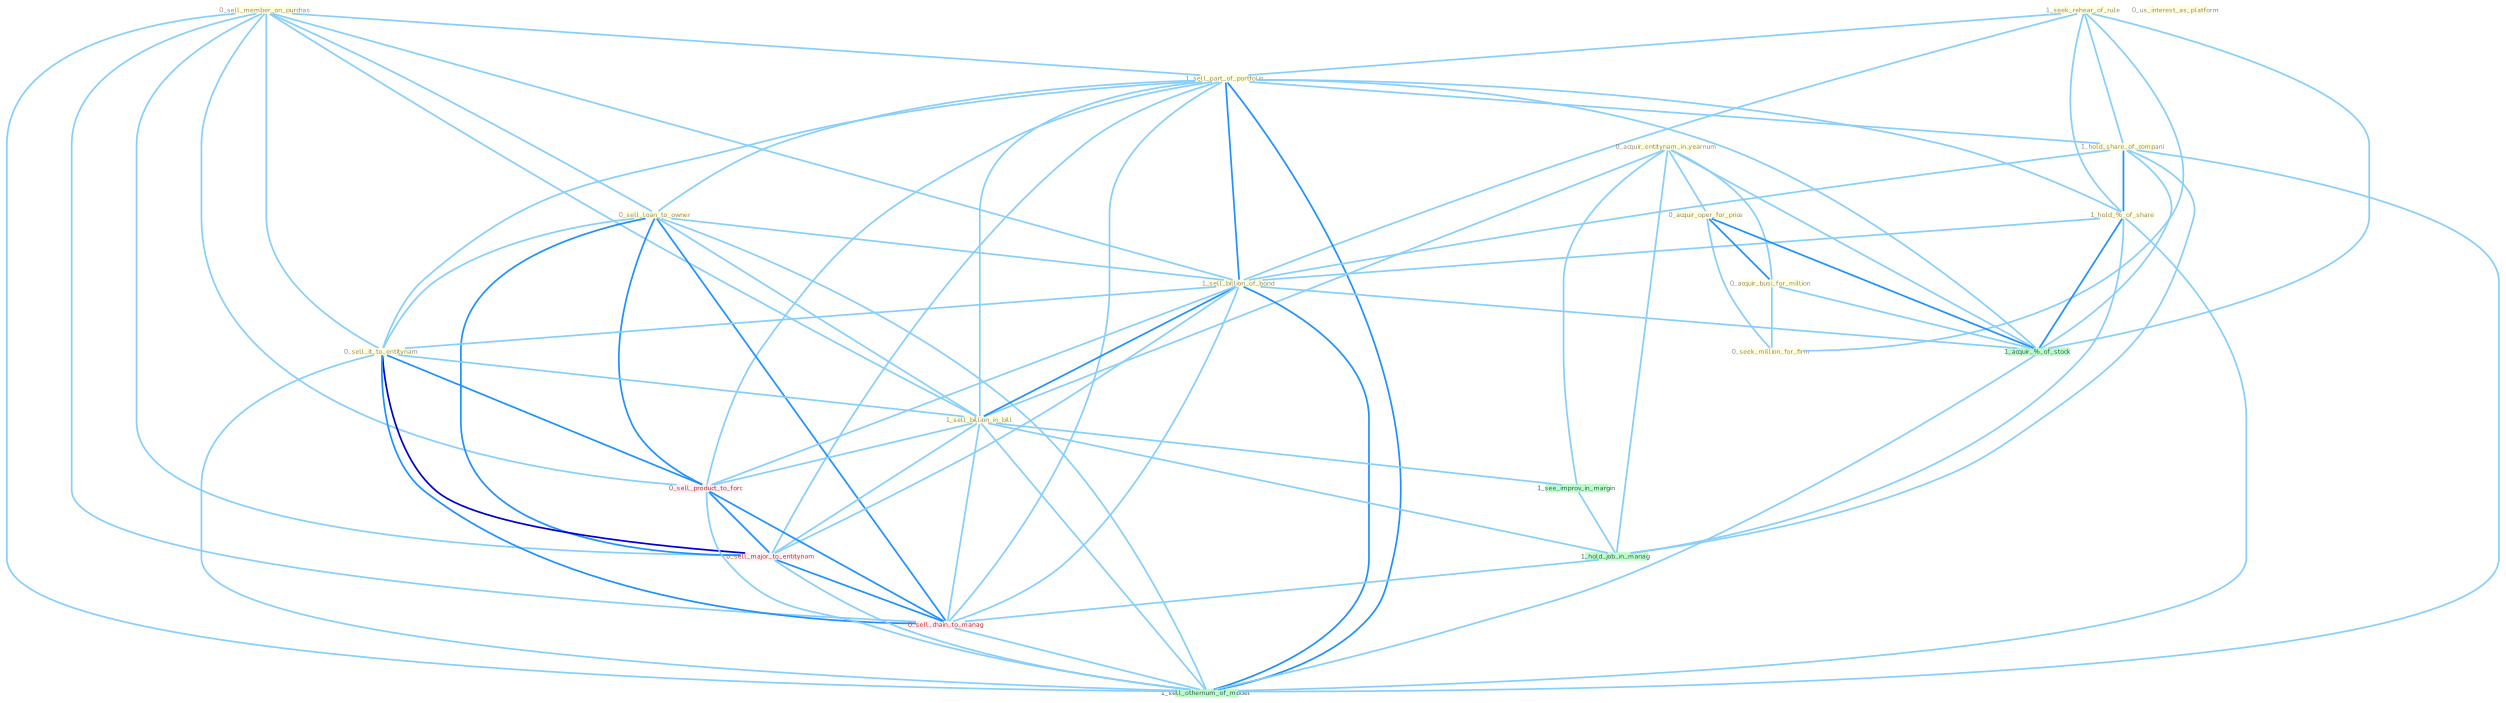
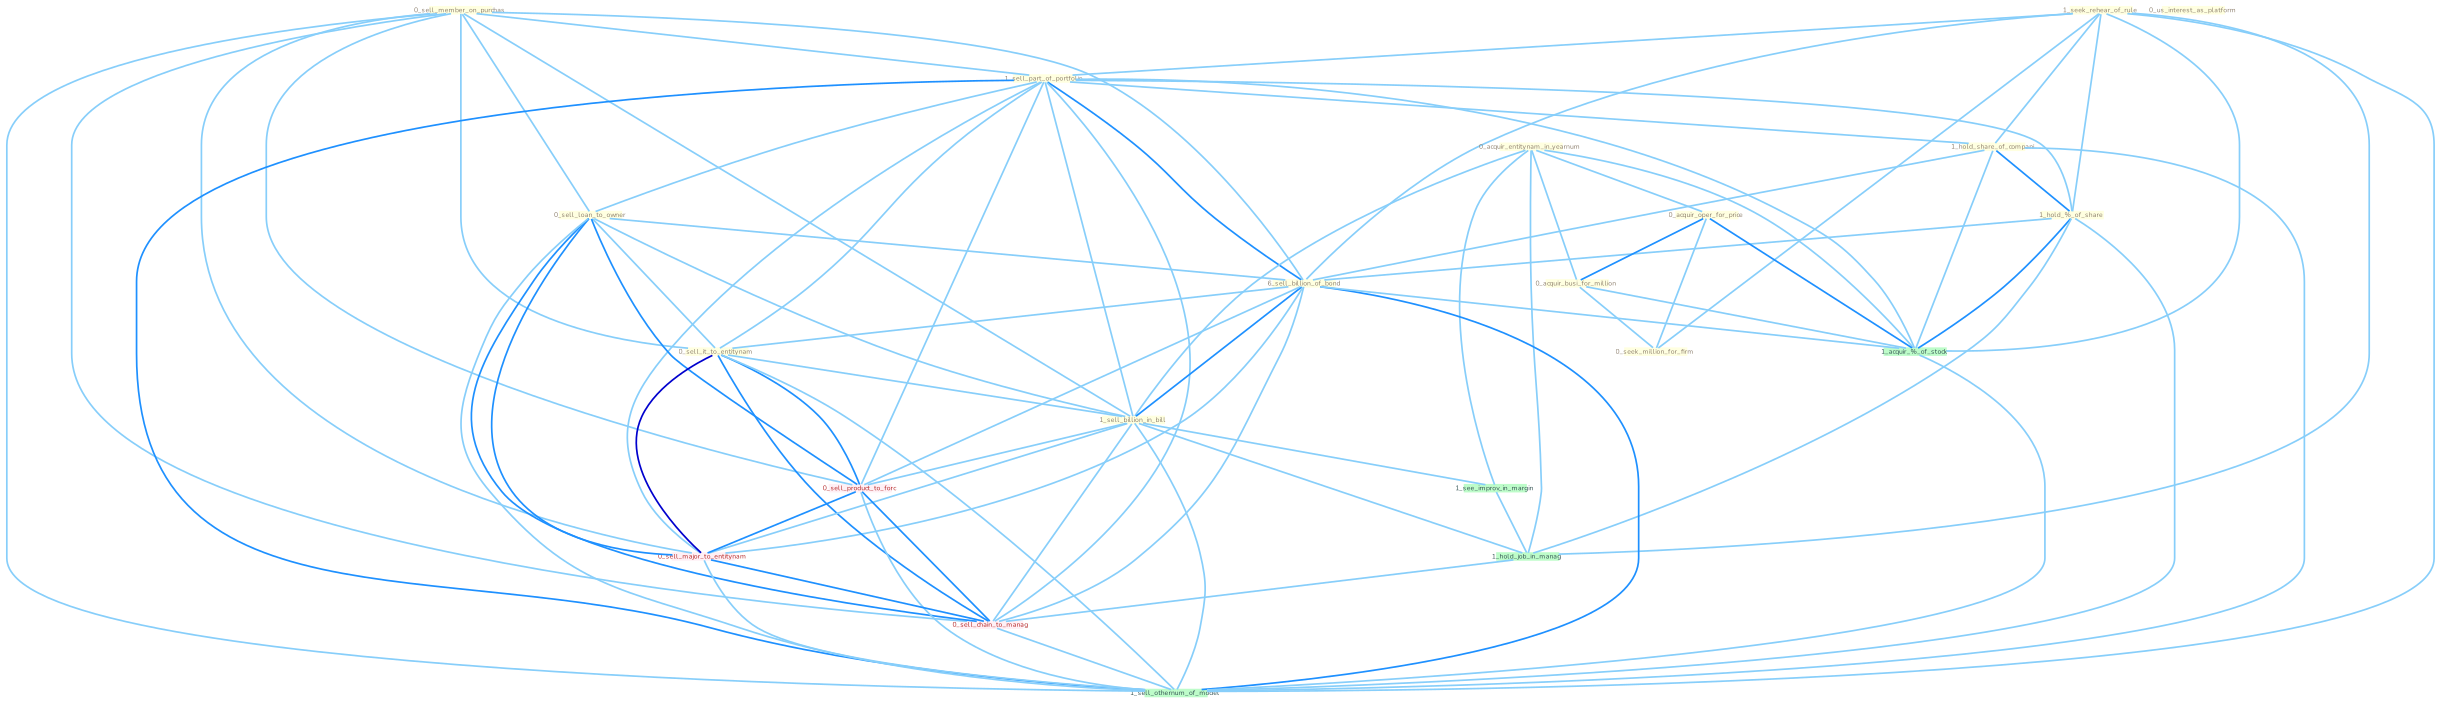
(1239, 283) -> (1304, 283)
(2010, 440) -> (2236, 465)
none -> (2213, 640)
